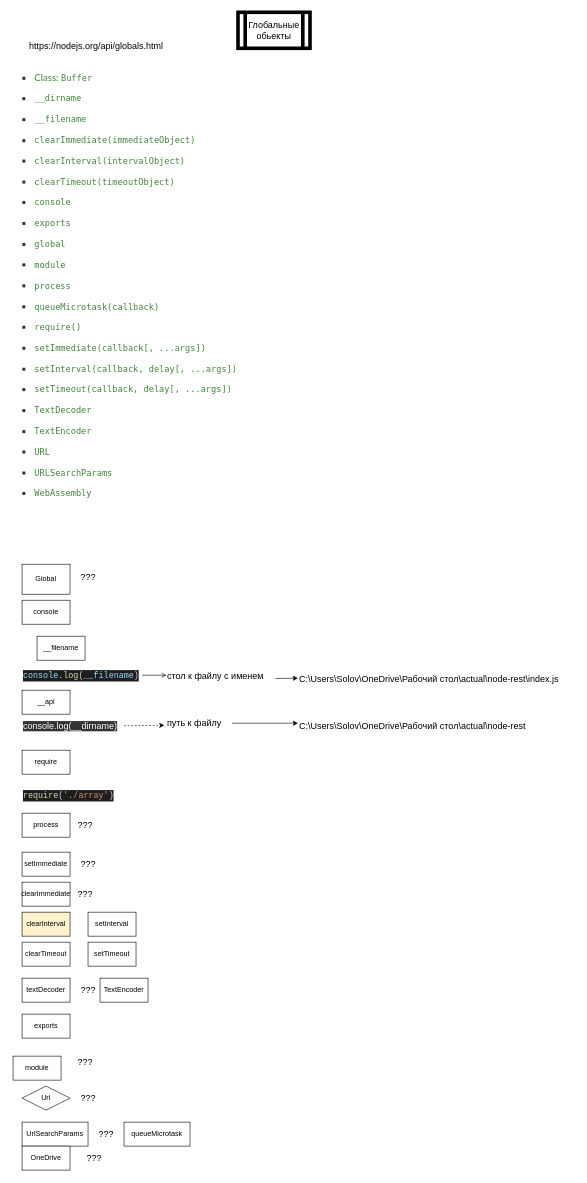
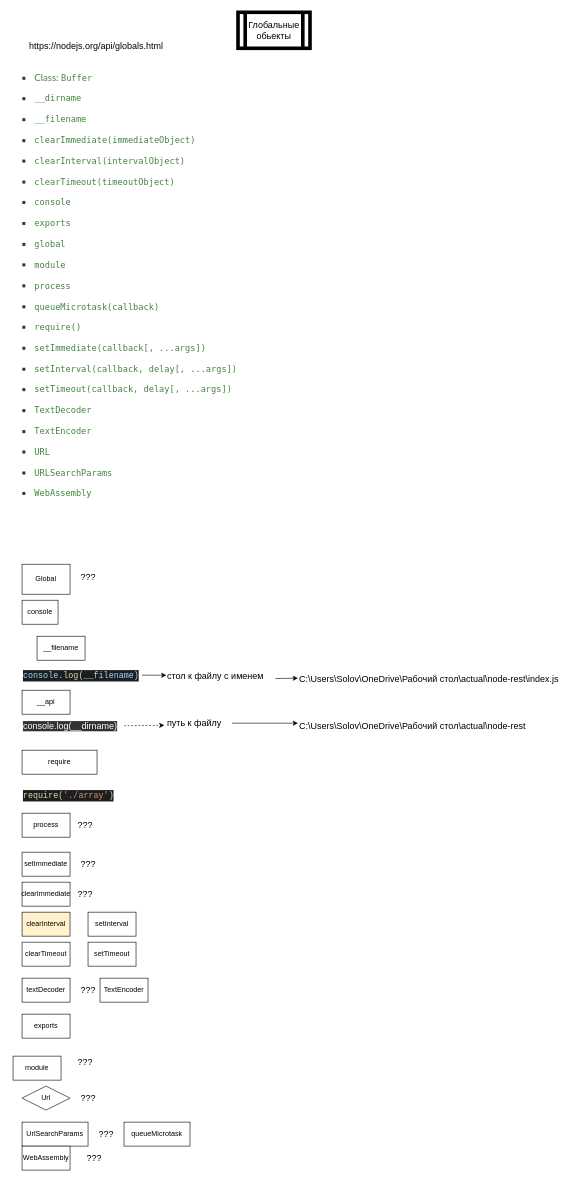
(46, 612) -> (40, 612)
(162, 675) -> (160, 675)
(46, 762) -> (59, 762)
(46, 1158) -> (46, 1158)
